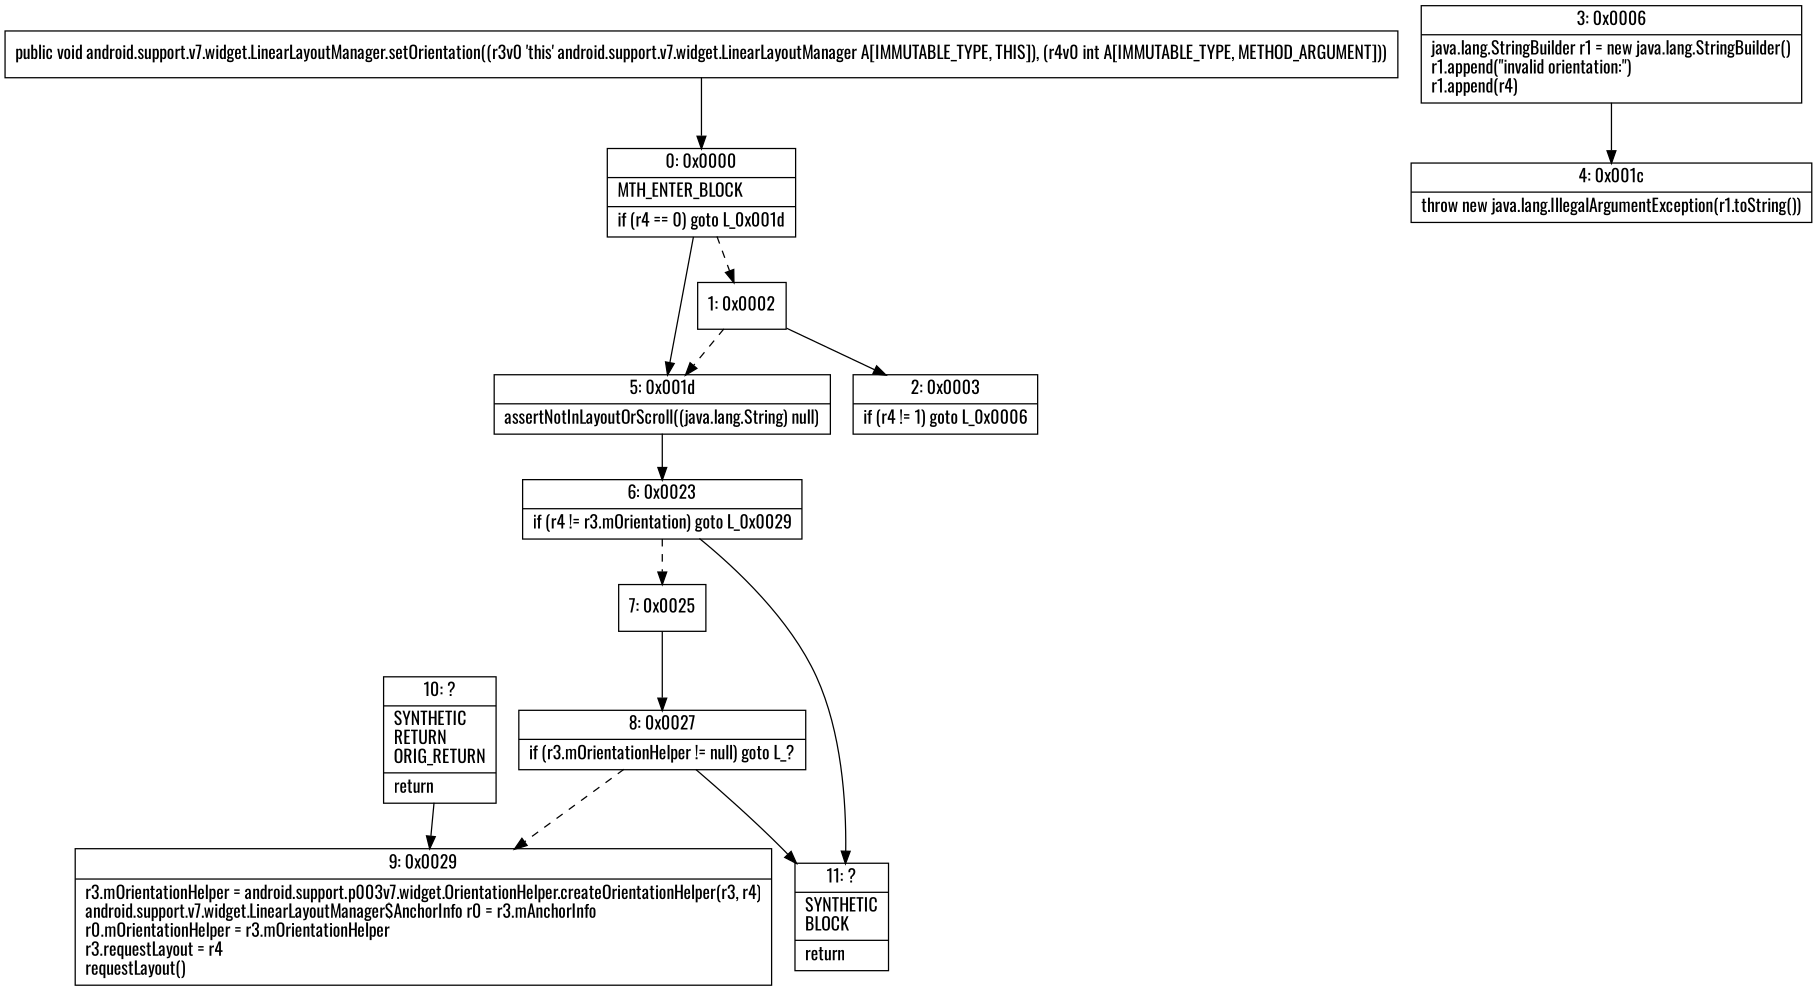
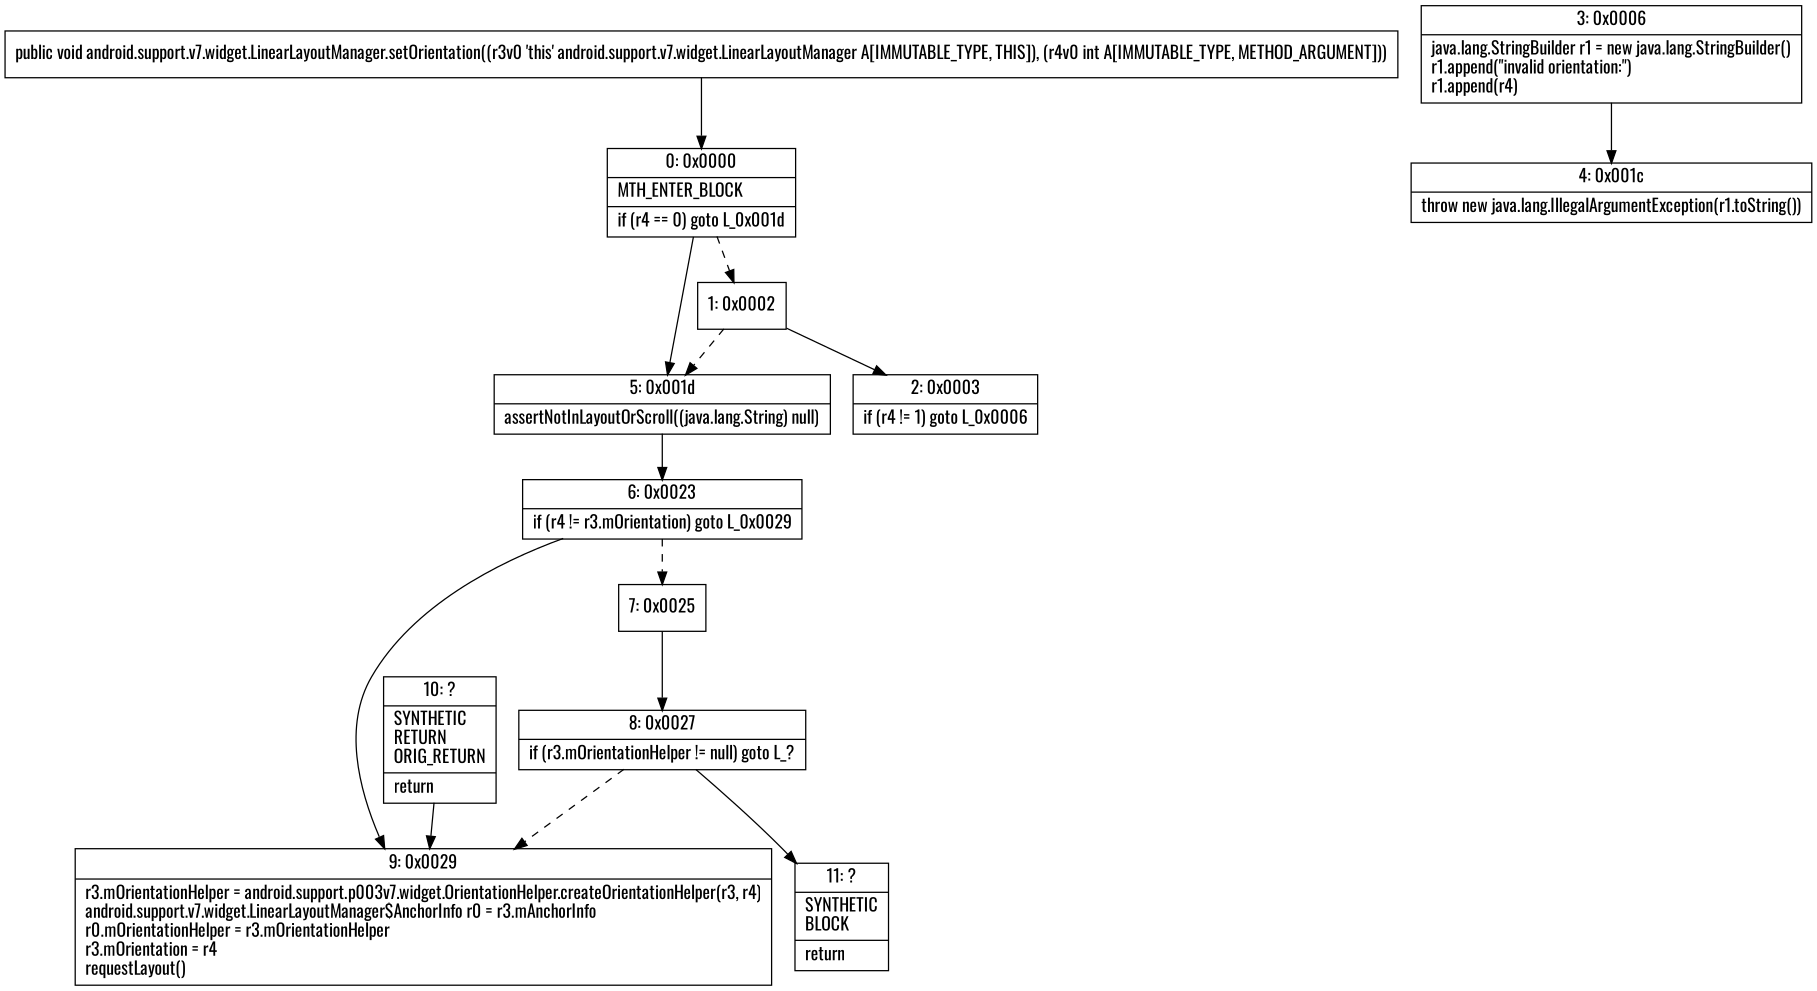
(815, 675) -> (393, 646)
(154, 950) -> (152, 950)
